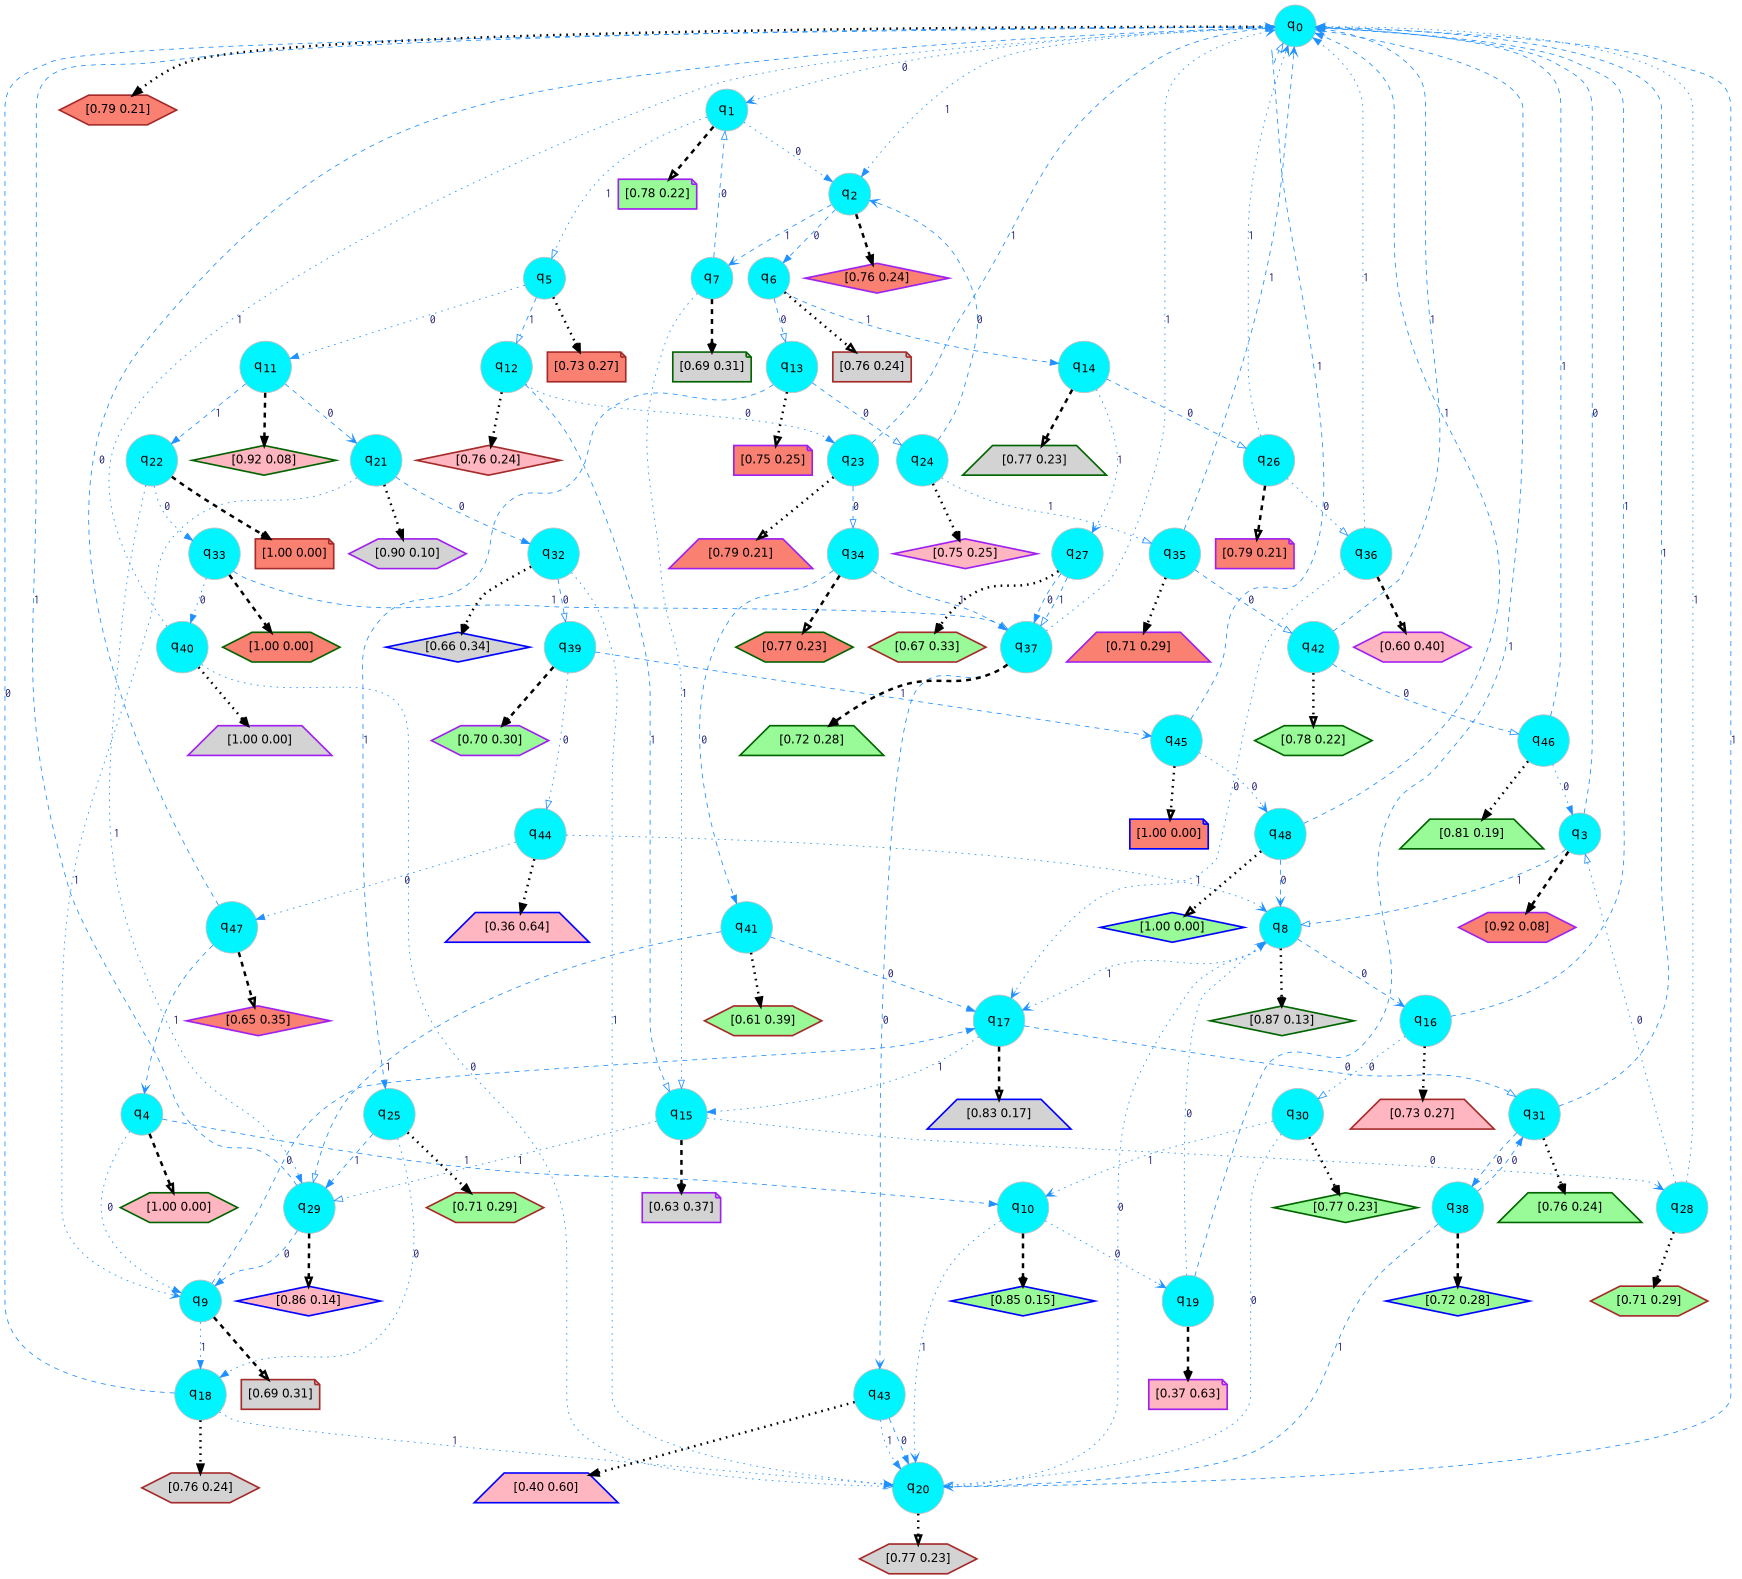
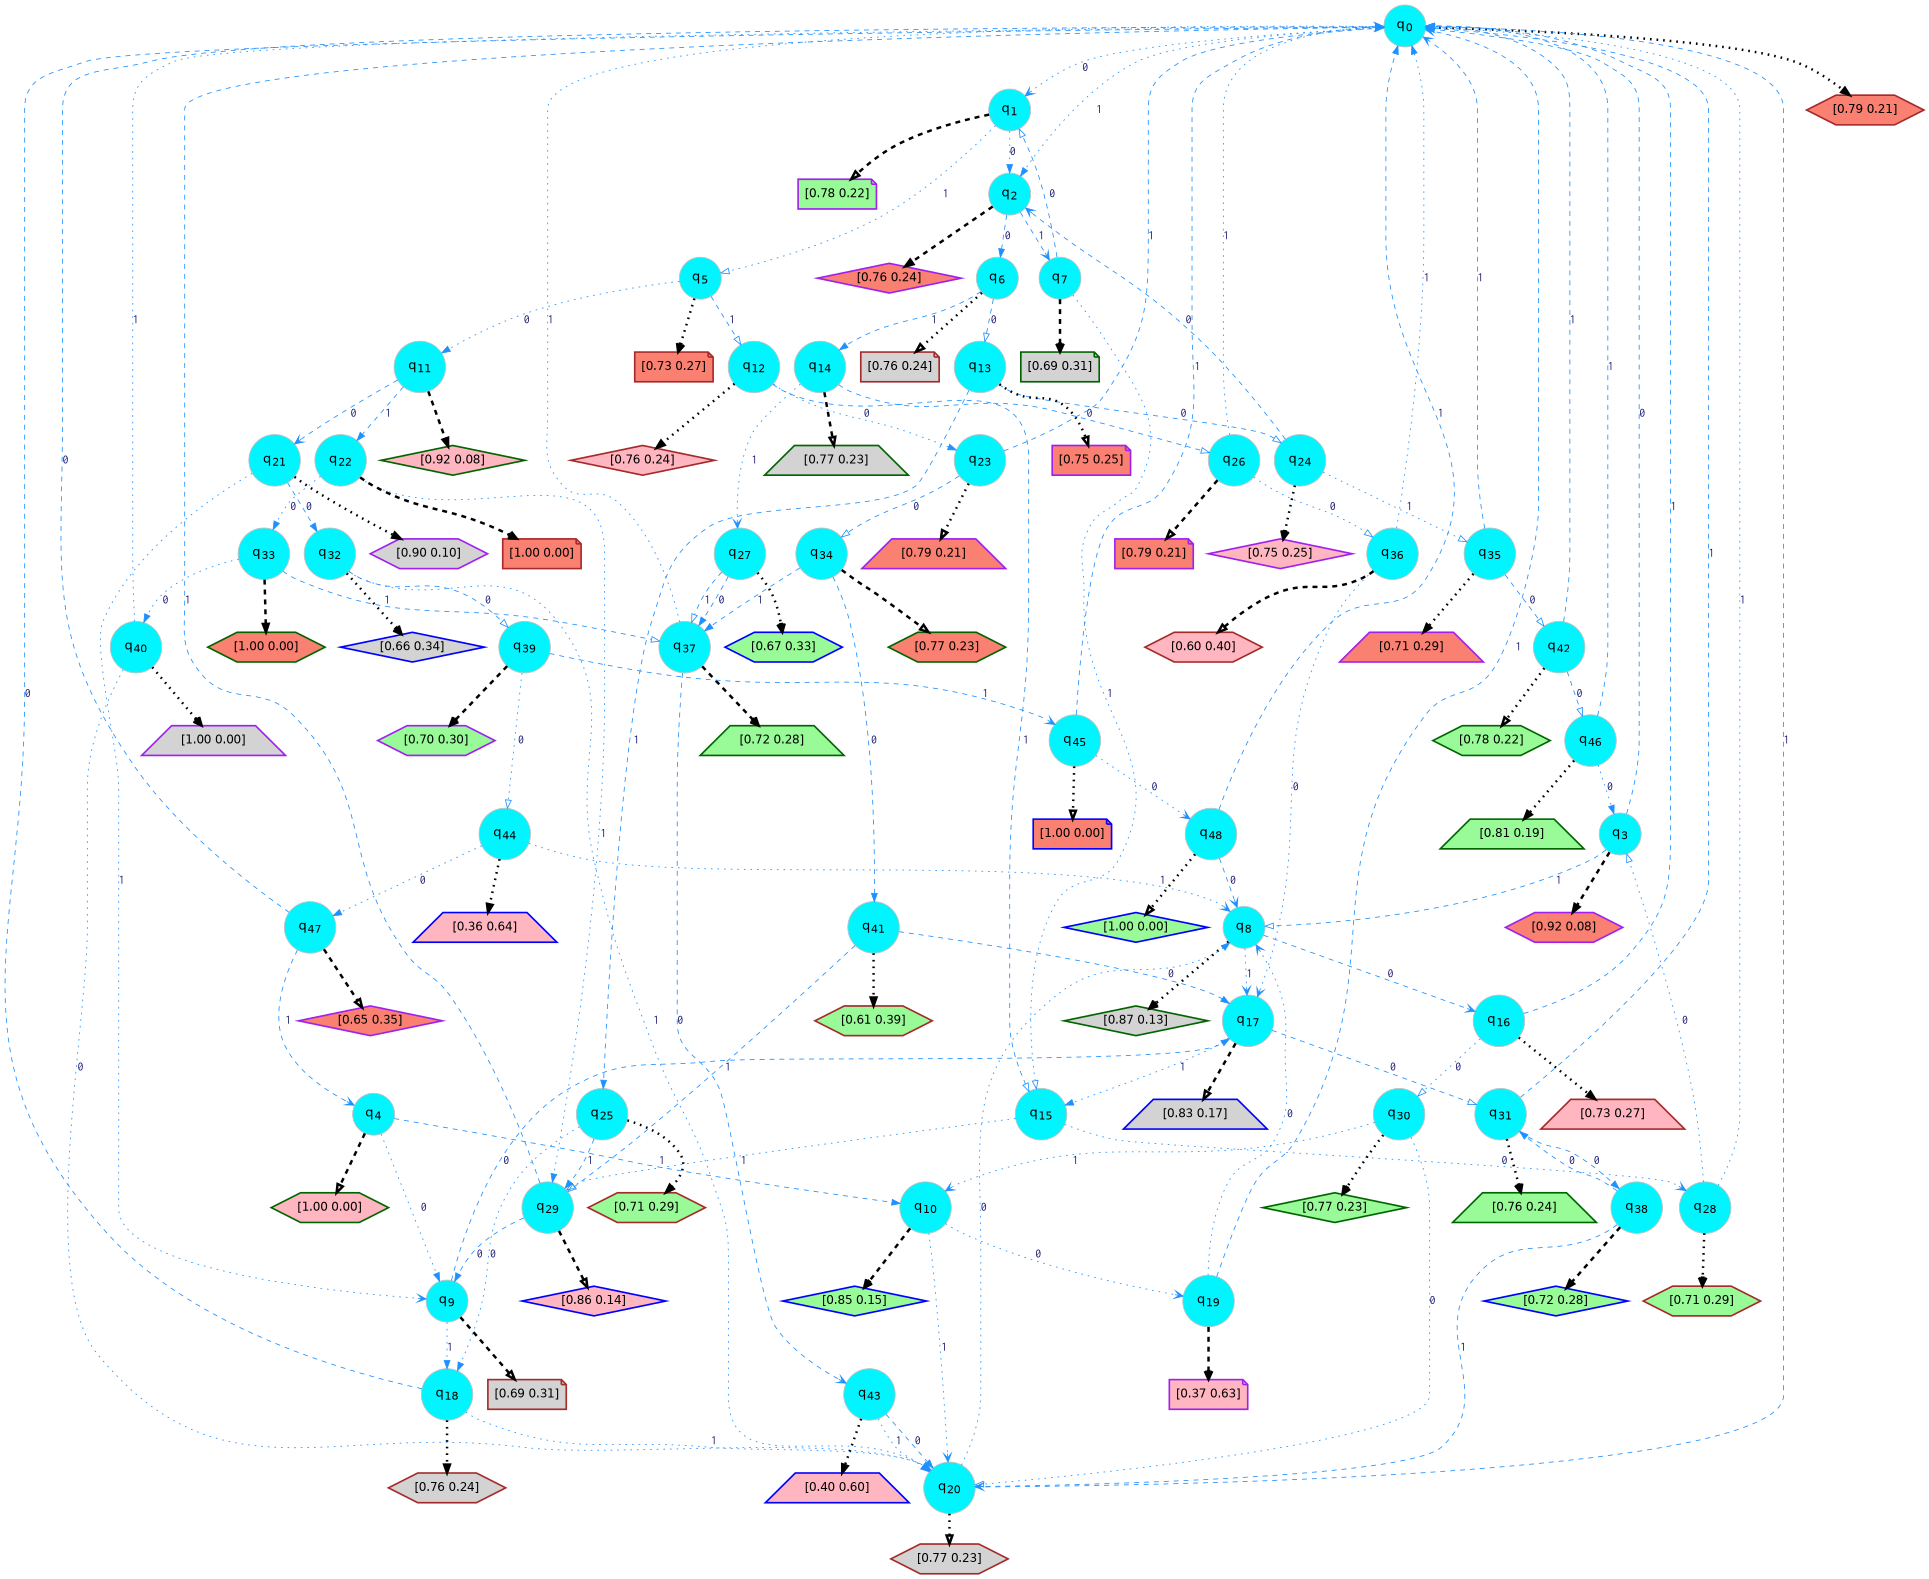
(927, 647) -> (784, 647)
(1412, 647) -> (1204, 647)
(681, 1208) -> none
